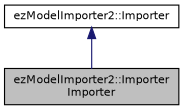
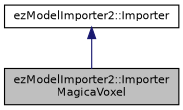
(92, 87) -> (92, 87)
